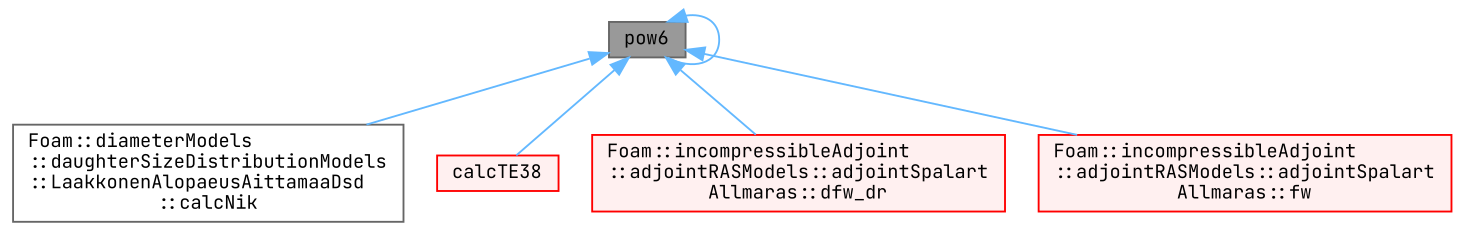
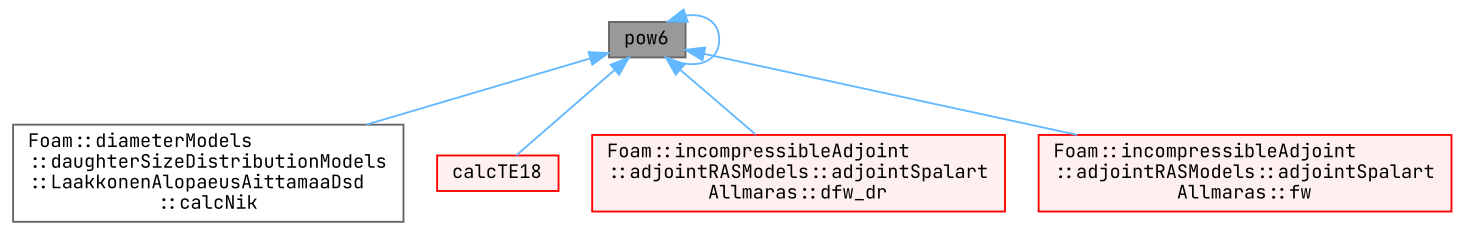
(498, 173) -> (498, 173)
